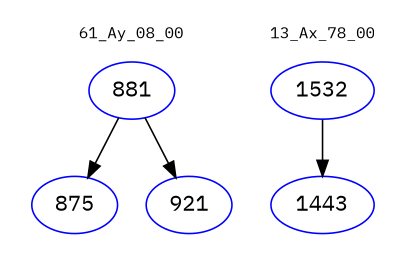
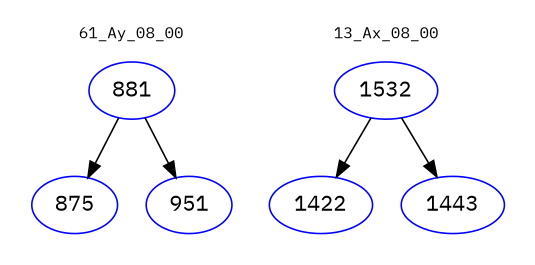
(323, 34) -> (387, 34)
(189, 205) -> (189, 205)
none -> (321, 205)
